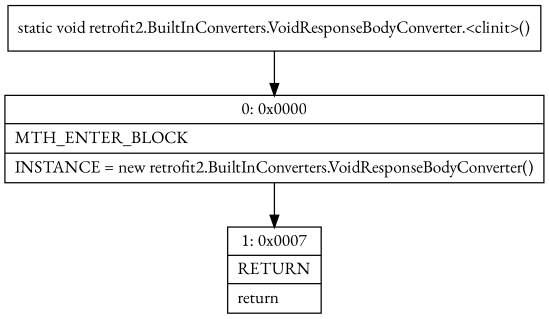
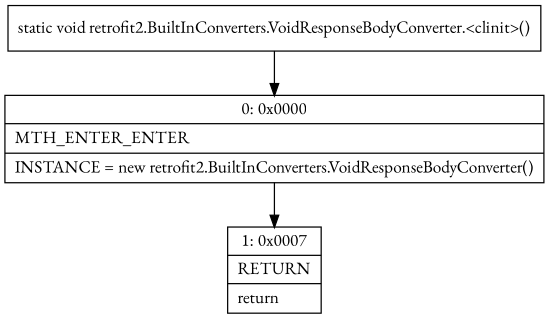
(102, 138) -> (102, 138)
